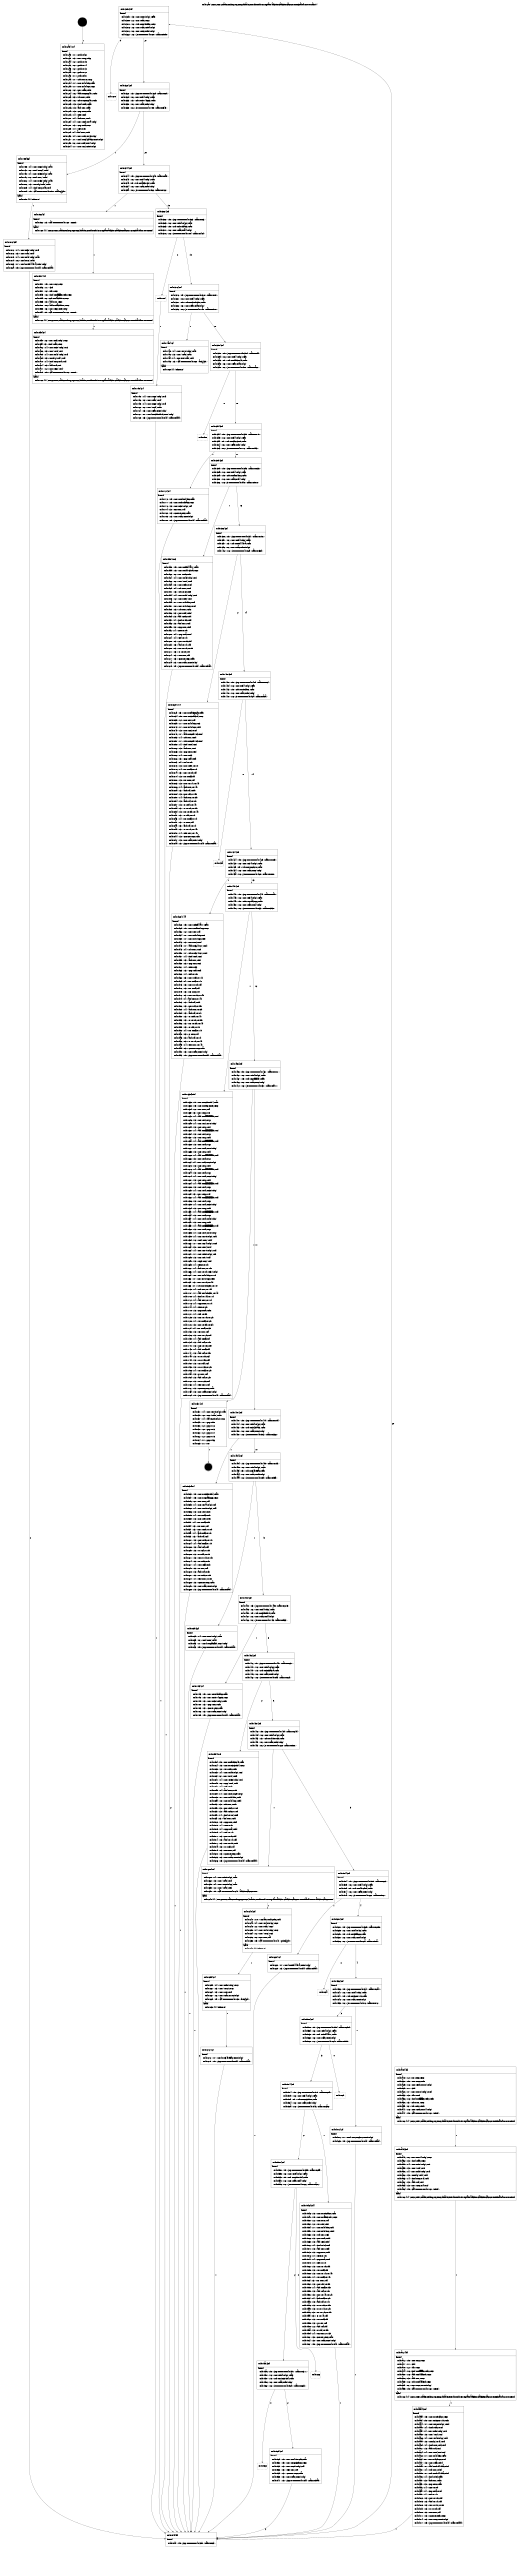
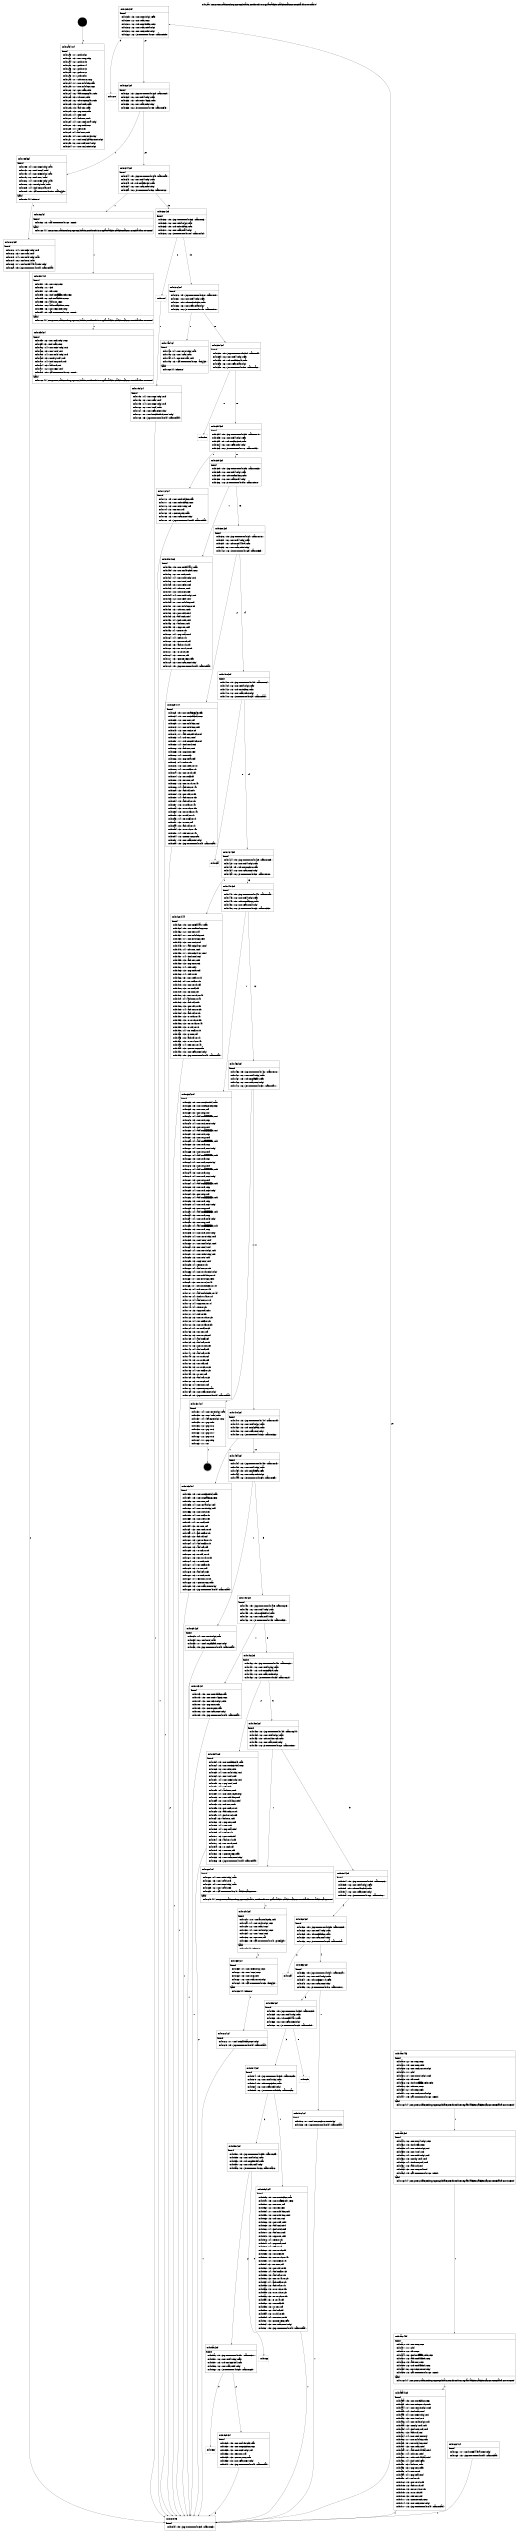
(317, 1923) -> none
